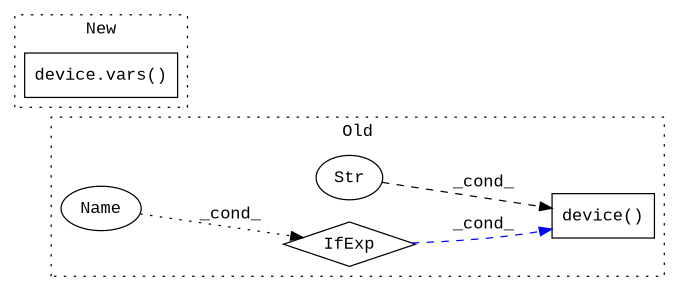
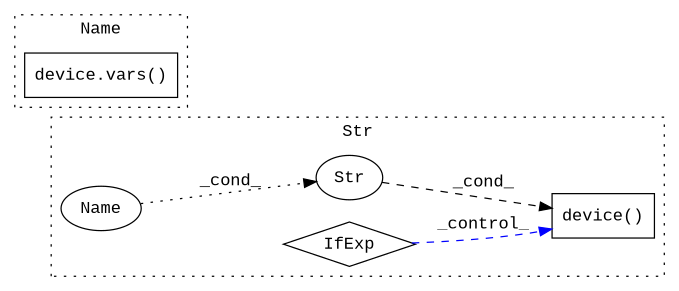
(101, 29) -> (101, 29)
(358, 131) -> (358, 131)
(484, 224) -> (484, 224)
(215, 225) -> (222, 193)
